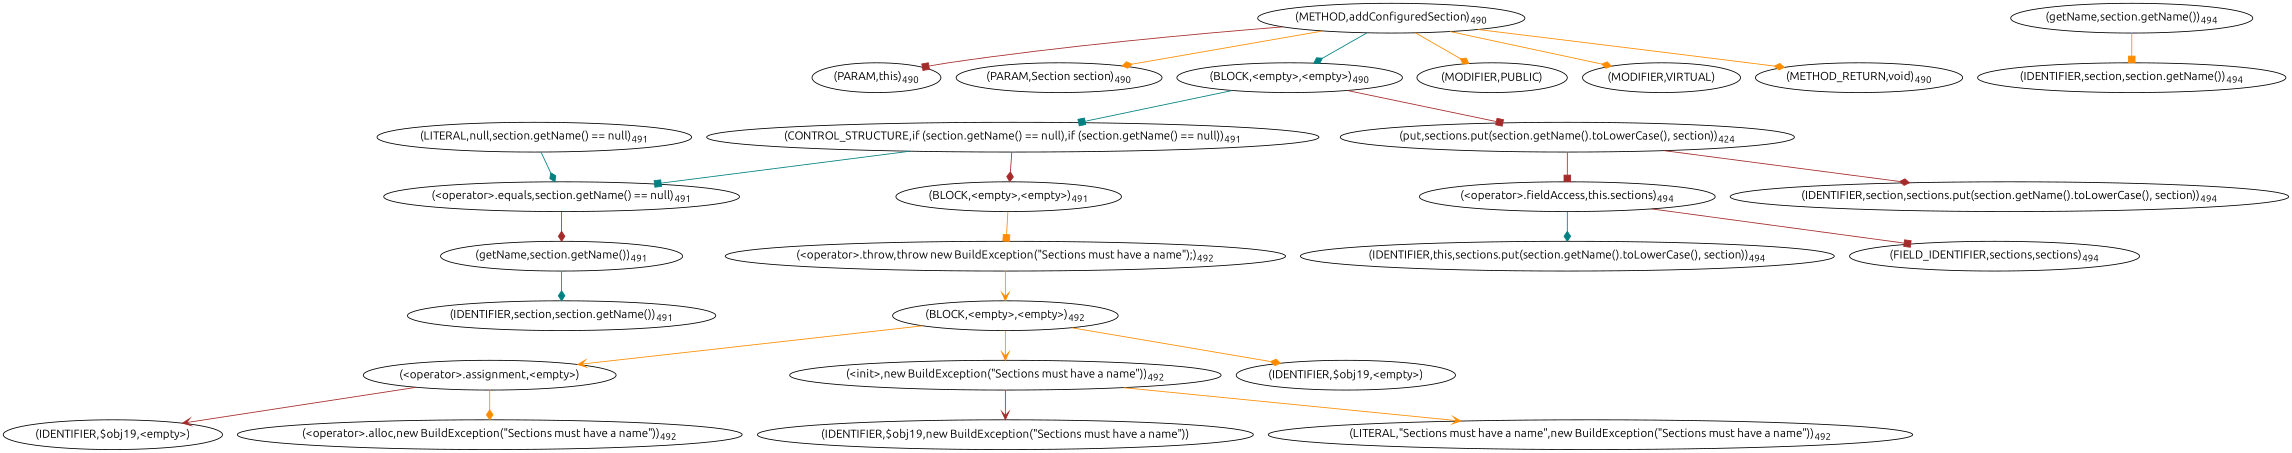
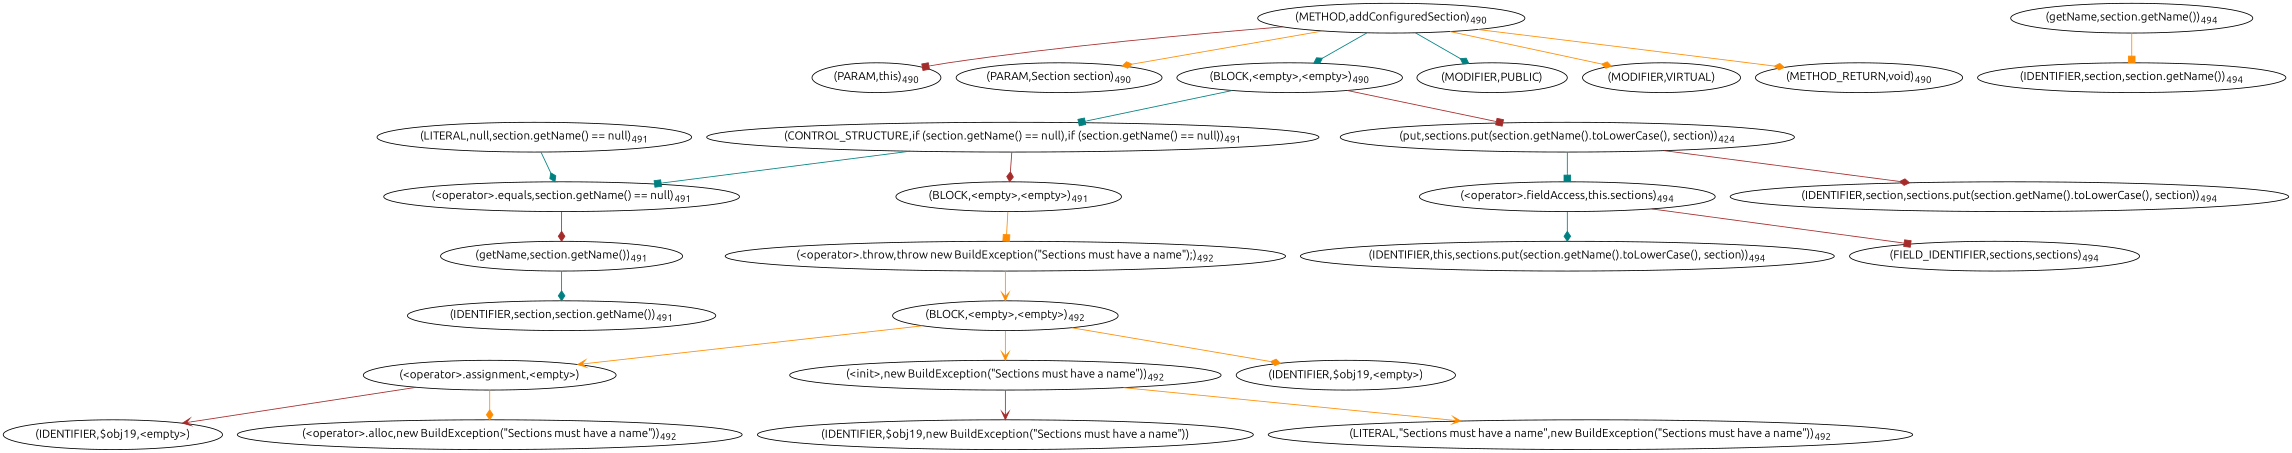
(1438, 46) -> (1438, 46)
(1567, 163) -> (1567, 163)
